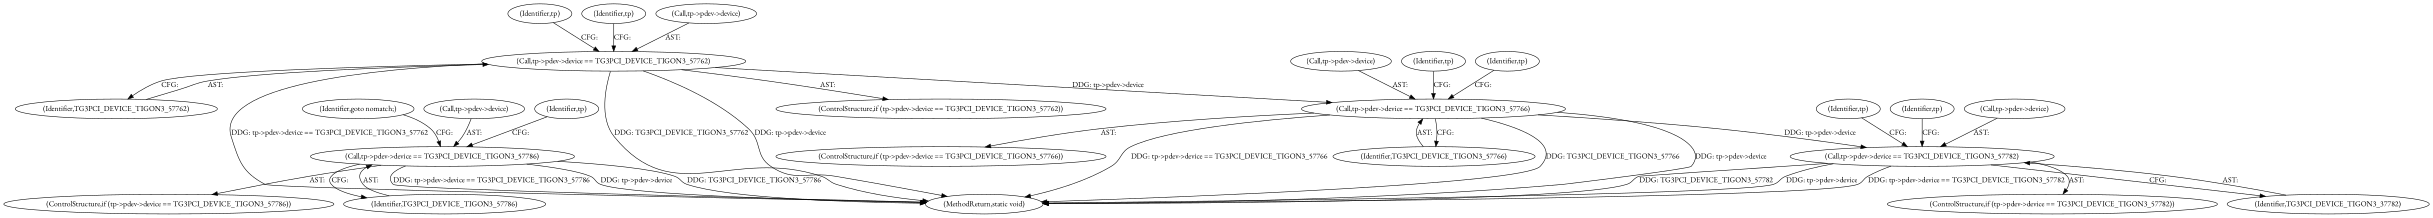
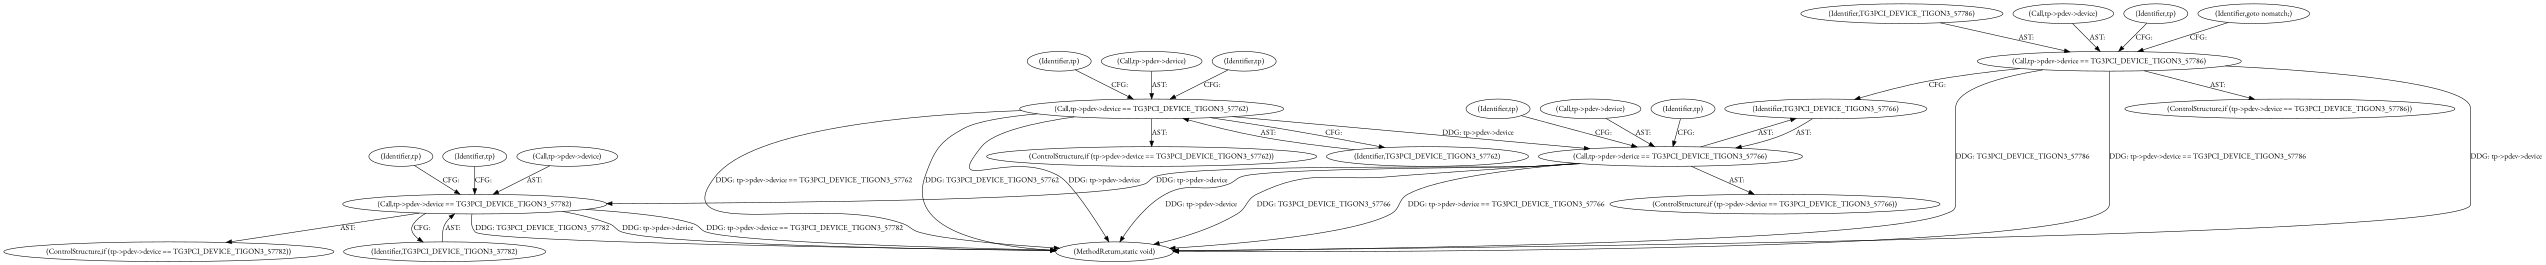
(1446, 133) -> (1767, 133)
(330, 181) -> (1939, 79)
